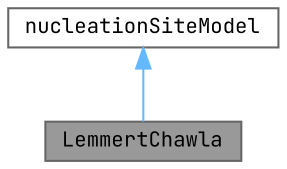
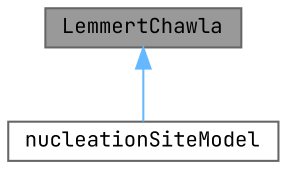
(143, 95) -> (143, 95)
